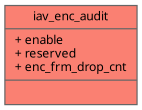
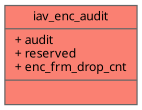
(39, 40) -> (34, 40)
